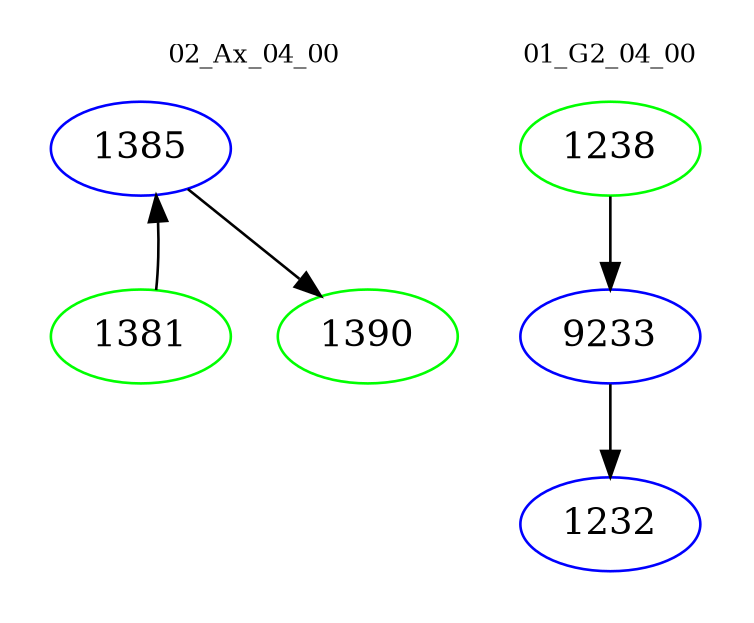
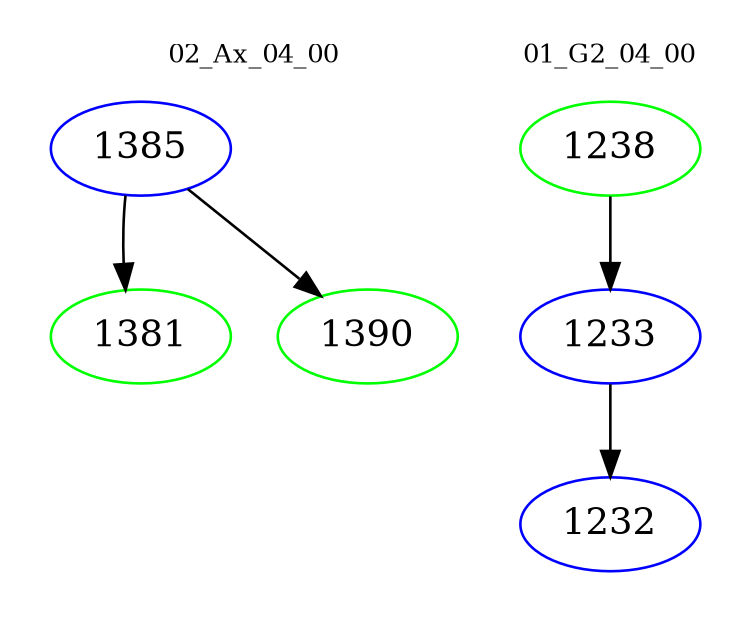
(158, 256) -> (123, 229)
(610, 336) -> (610, 336)
